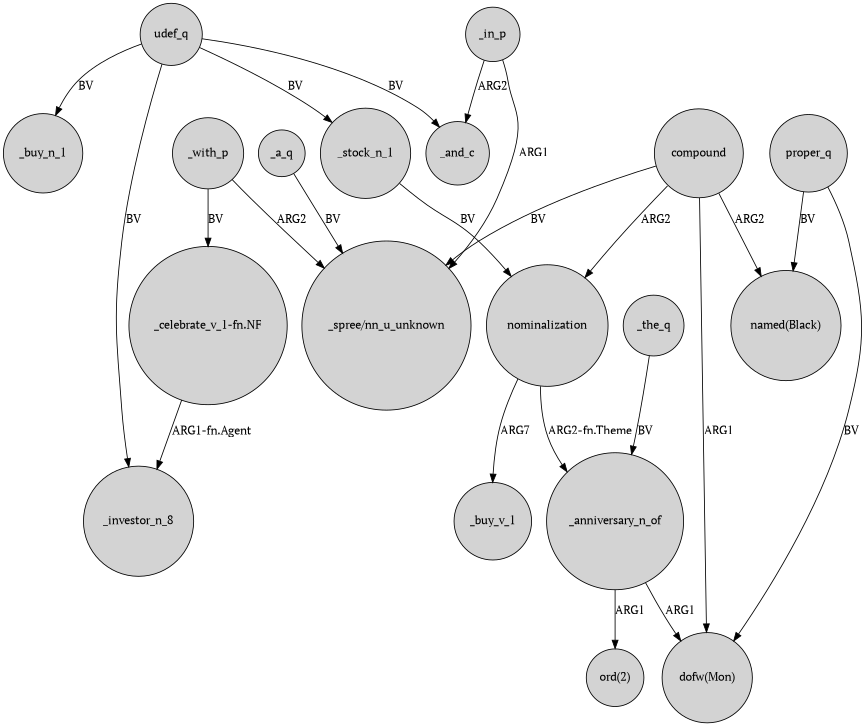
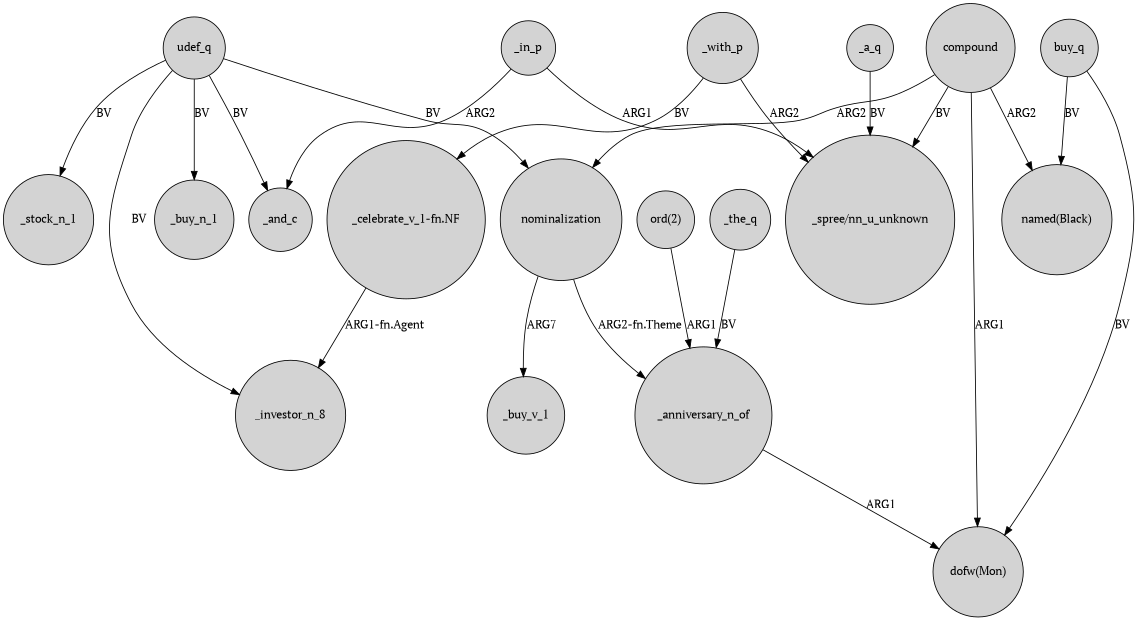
(809, 153) -> (1069, 48)
(456, 223) -> (377, 107)
(615, 615) -> (679, 294)
